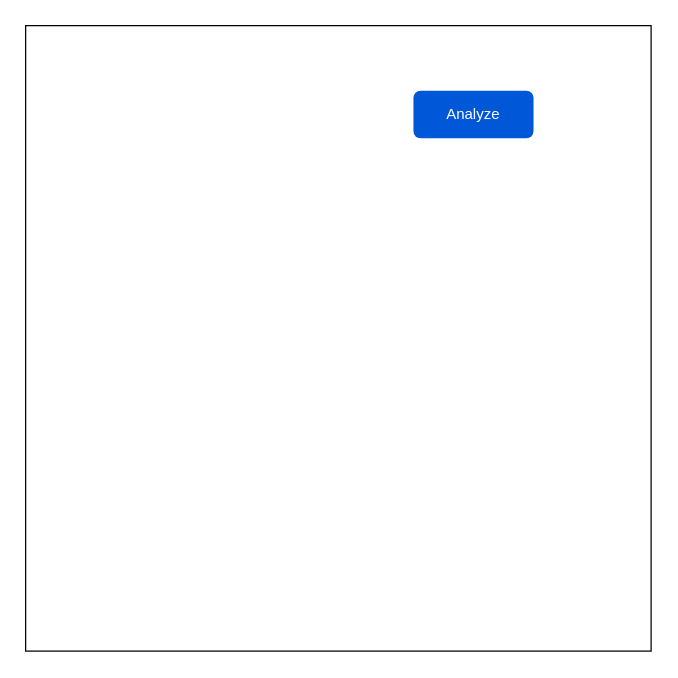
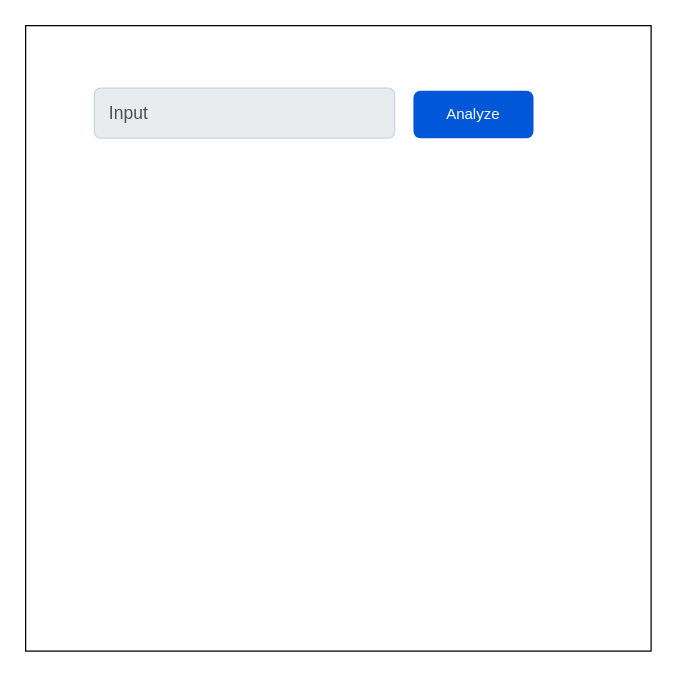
none -> (244, 113)
